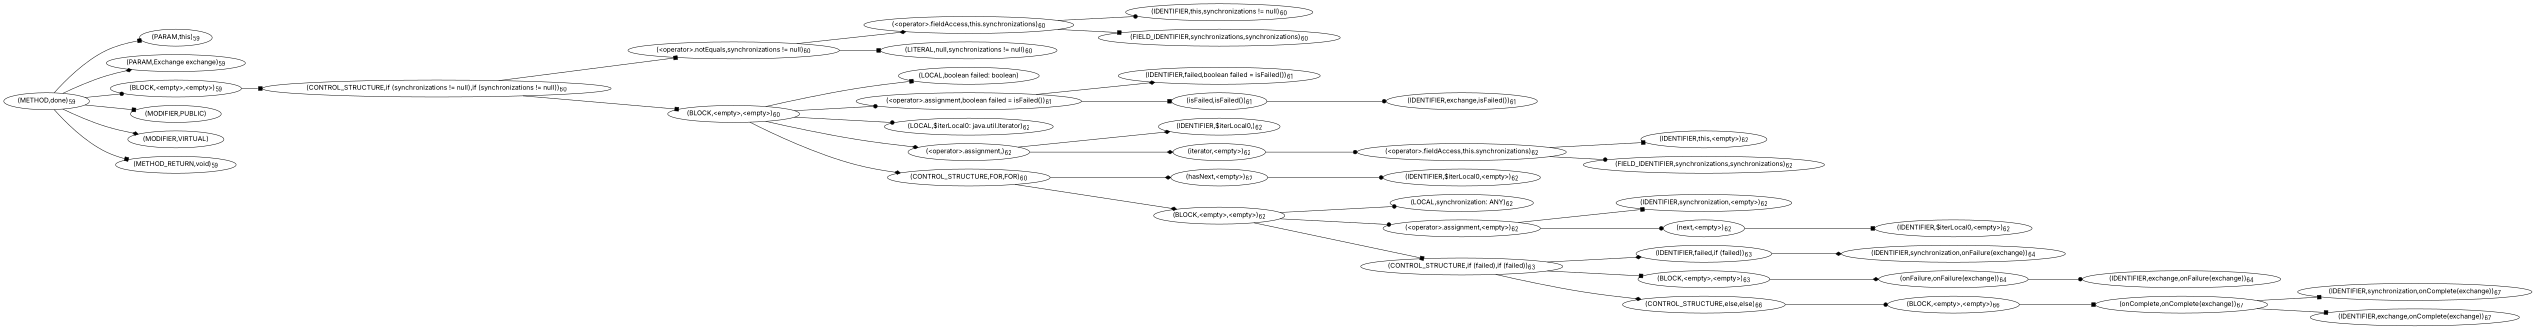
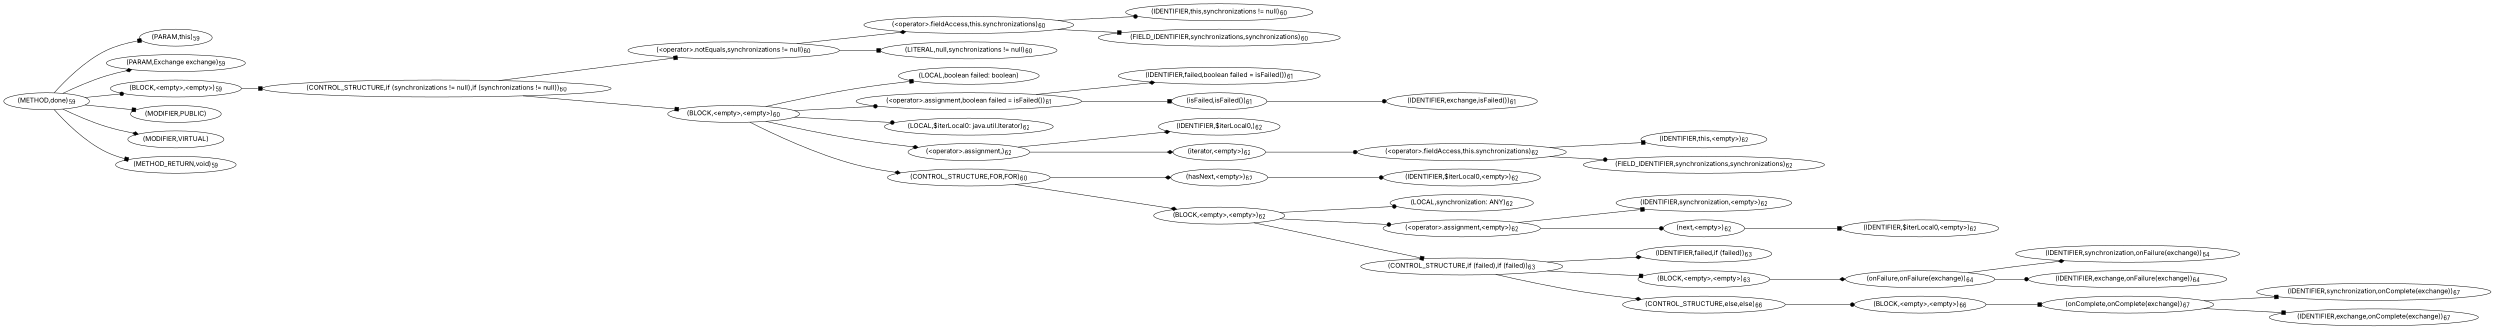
(1804, 254) -> (2013, 267)
